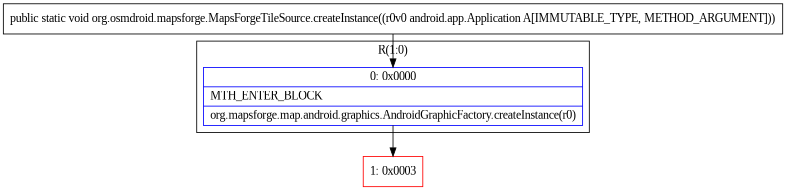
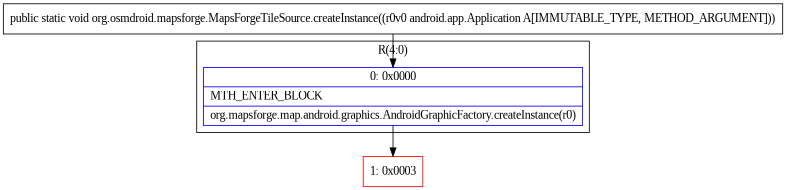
(393, 51) -> (393, 51)
